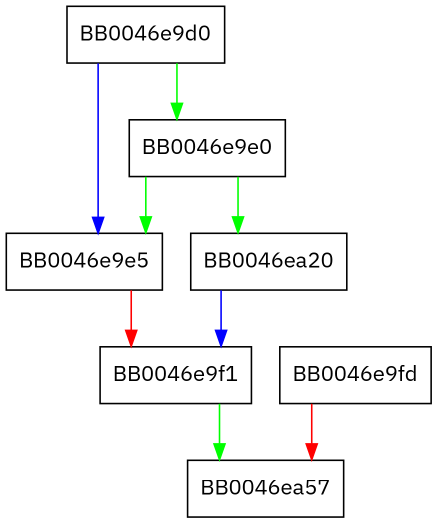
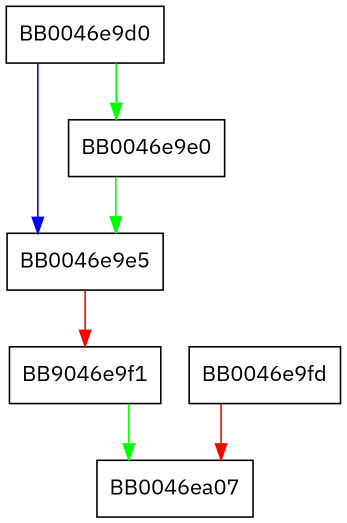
(269, 262) -> none
(176, 375) -> (85, 375)
(266, 489) -> (175, 489)
